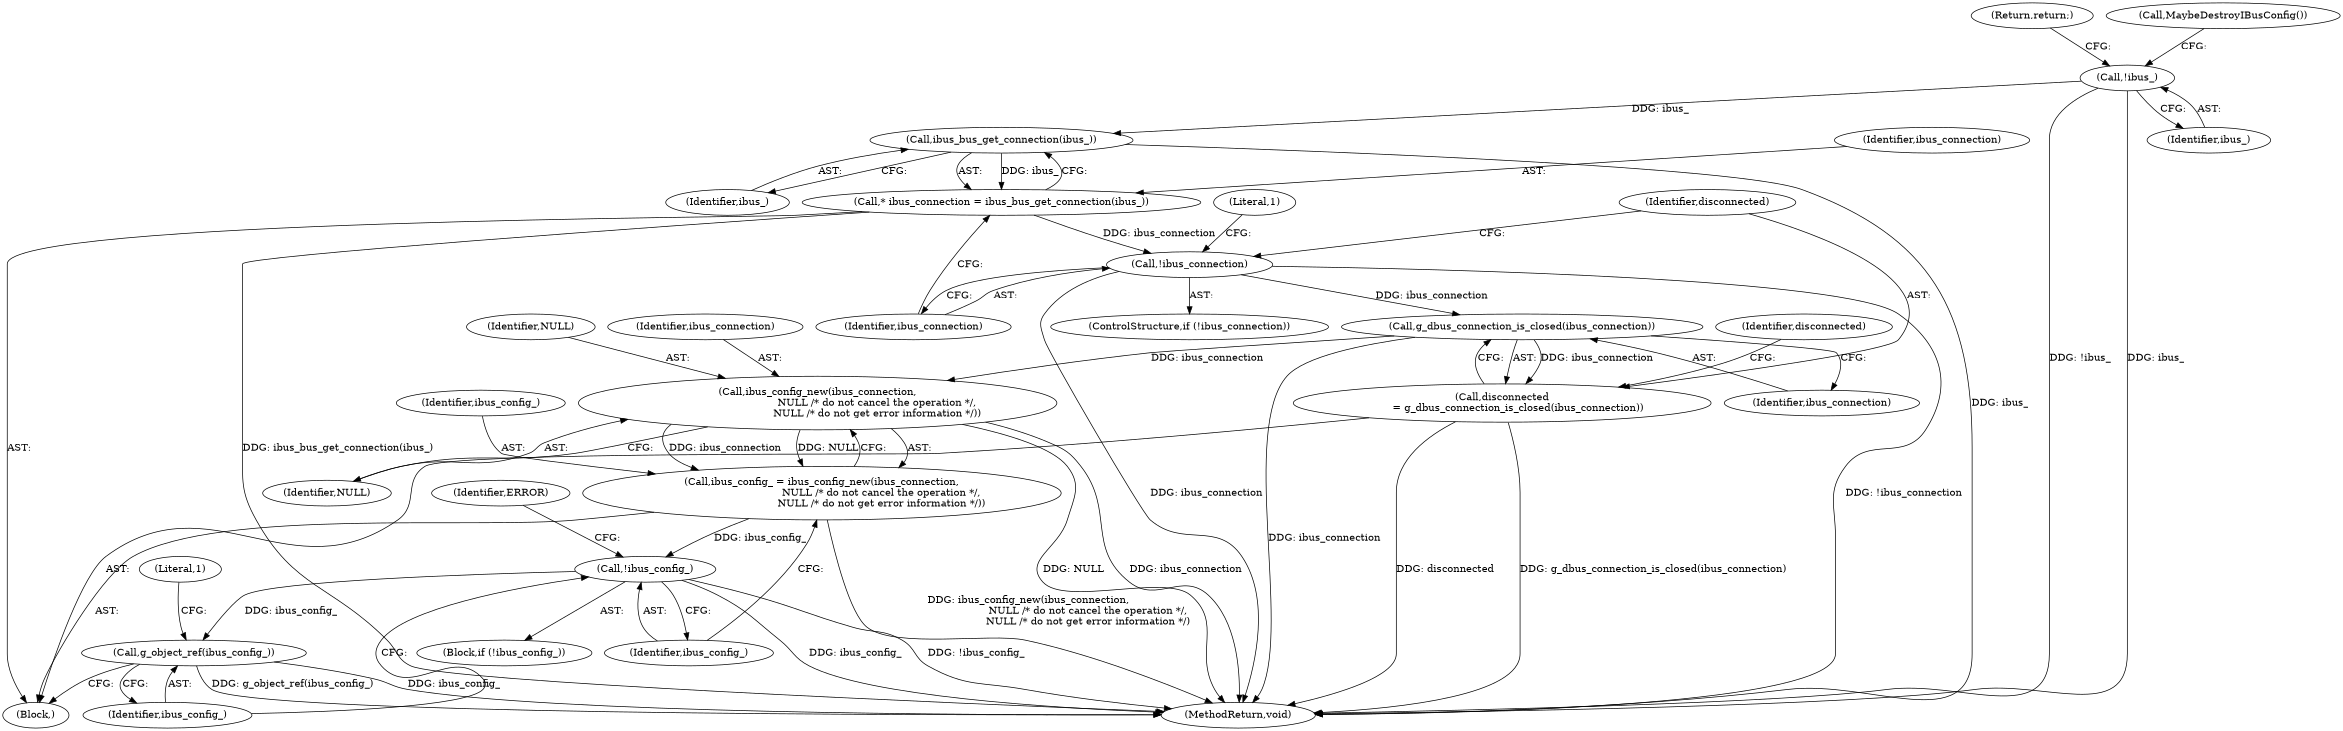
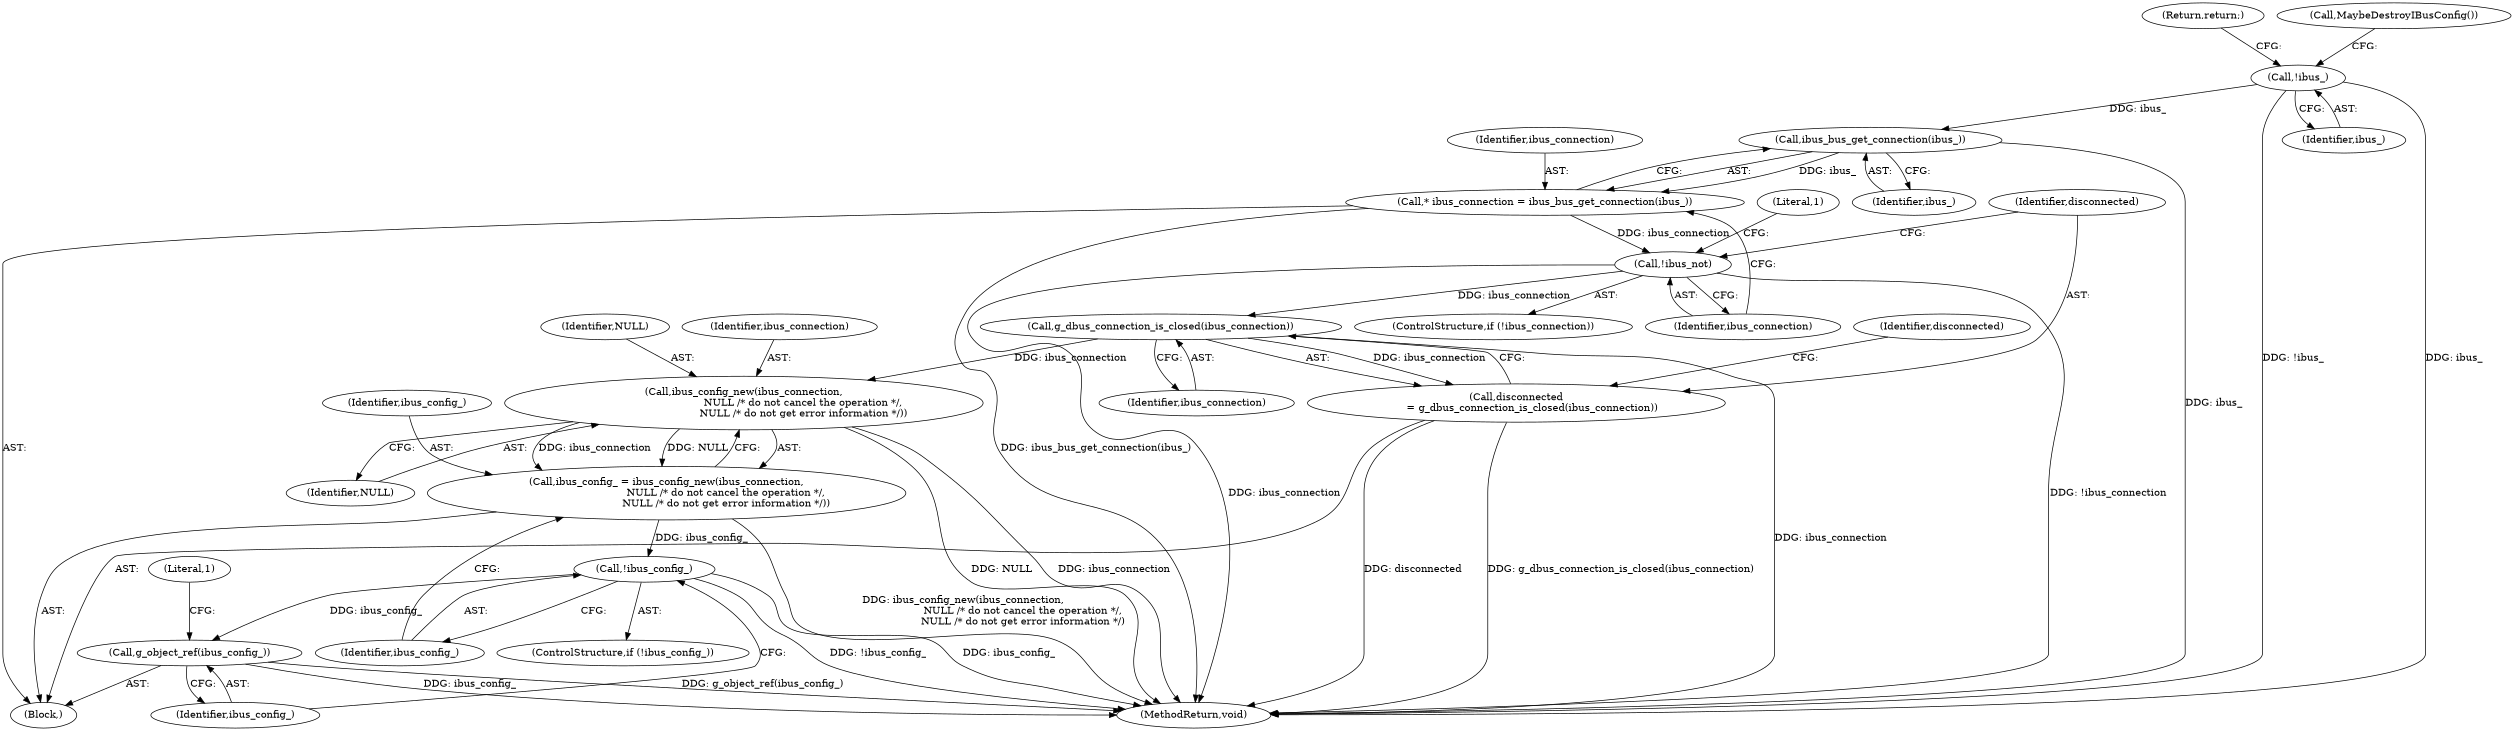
(1190, 265) -> (1673, 265)
(501, 493) -> none
(504, 653) -> (623, 653)
(103, 684) -> (139, 684)
